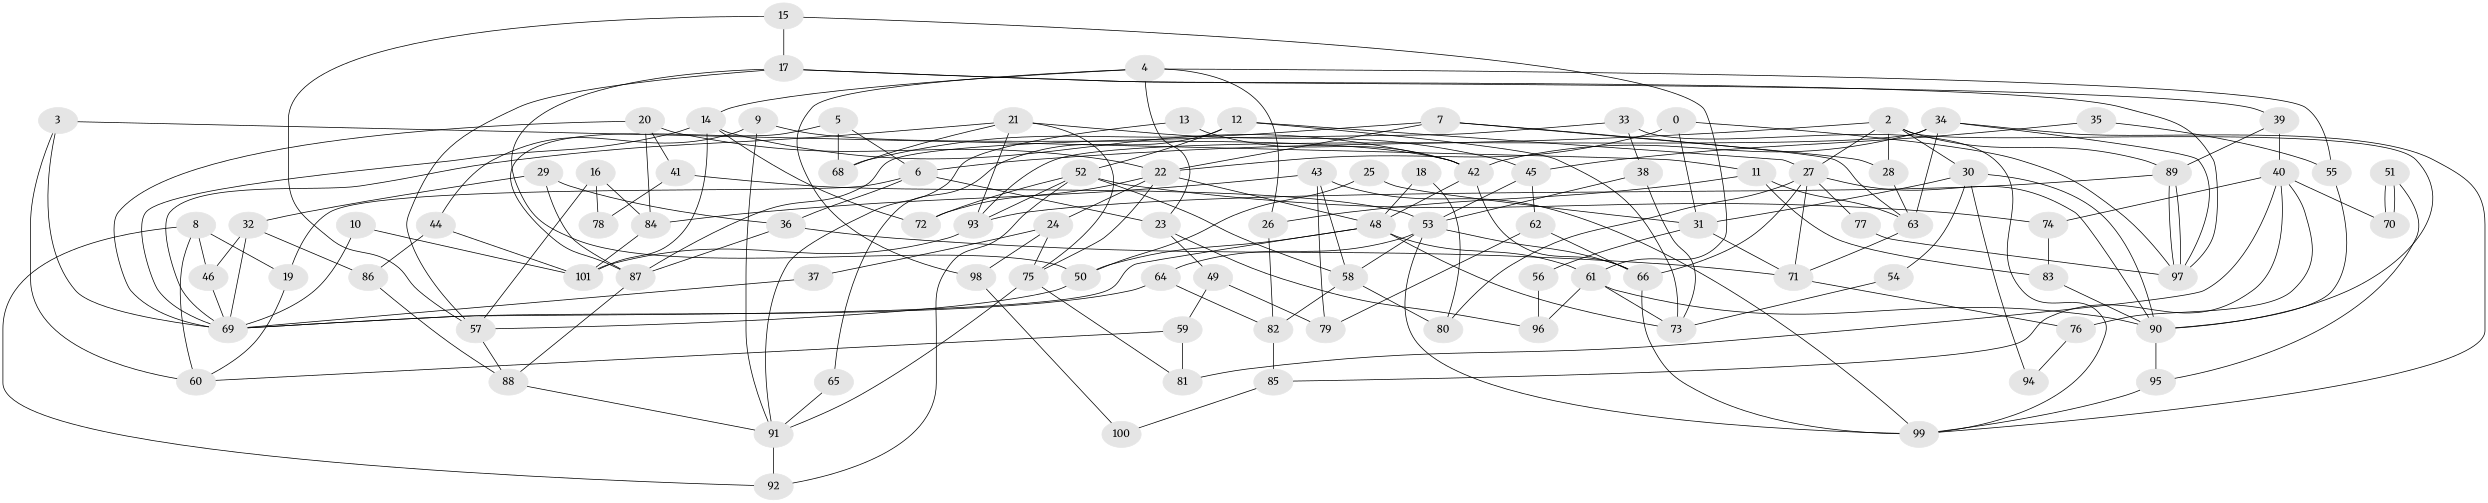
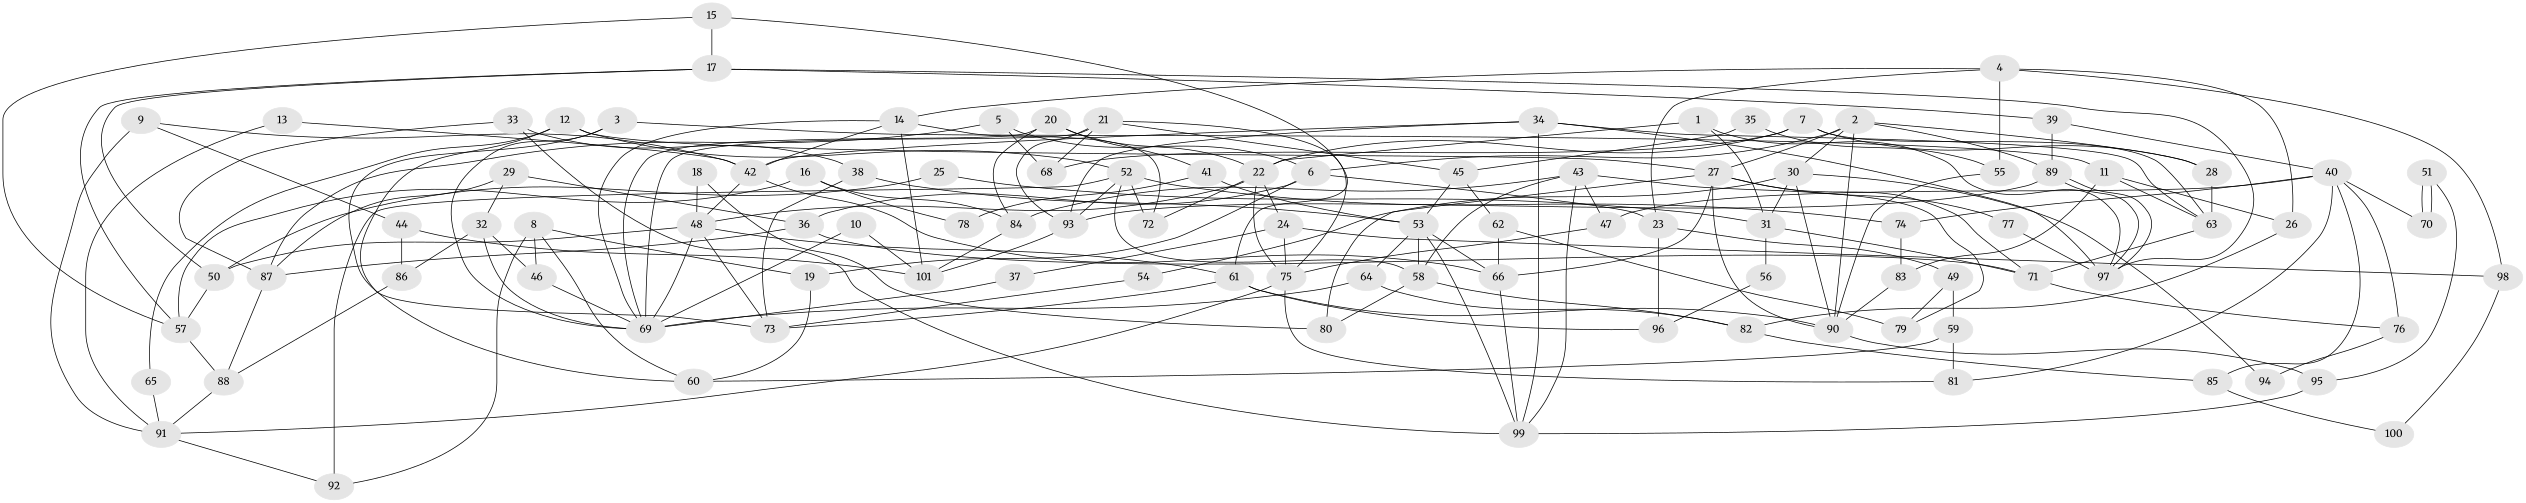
(1677, 121) -> (1698, 121)
none -> (1606, 225)
